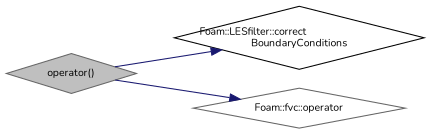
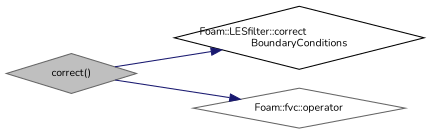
(71, 73) -> (71, 73)
